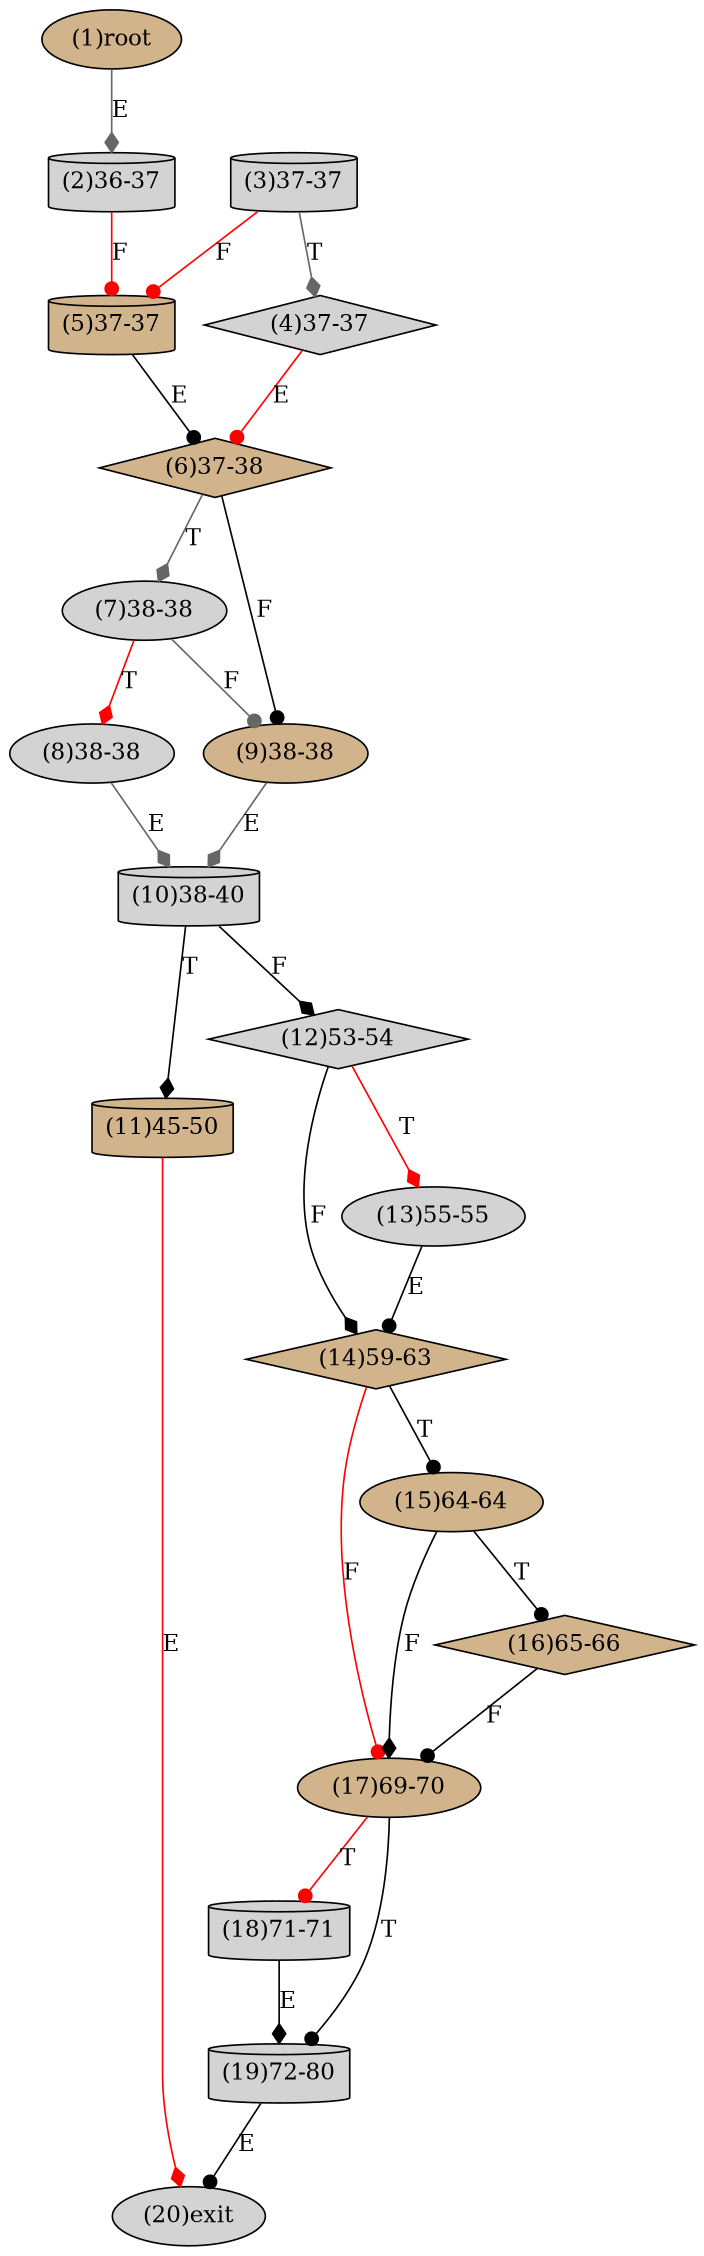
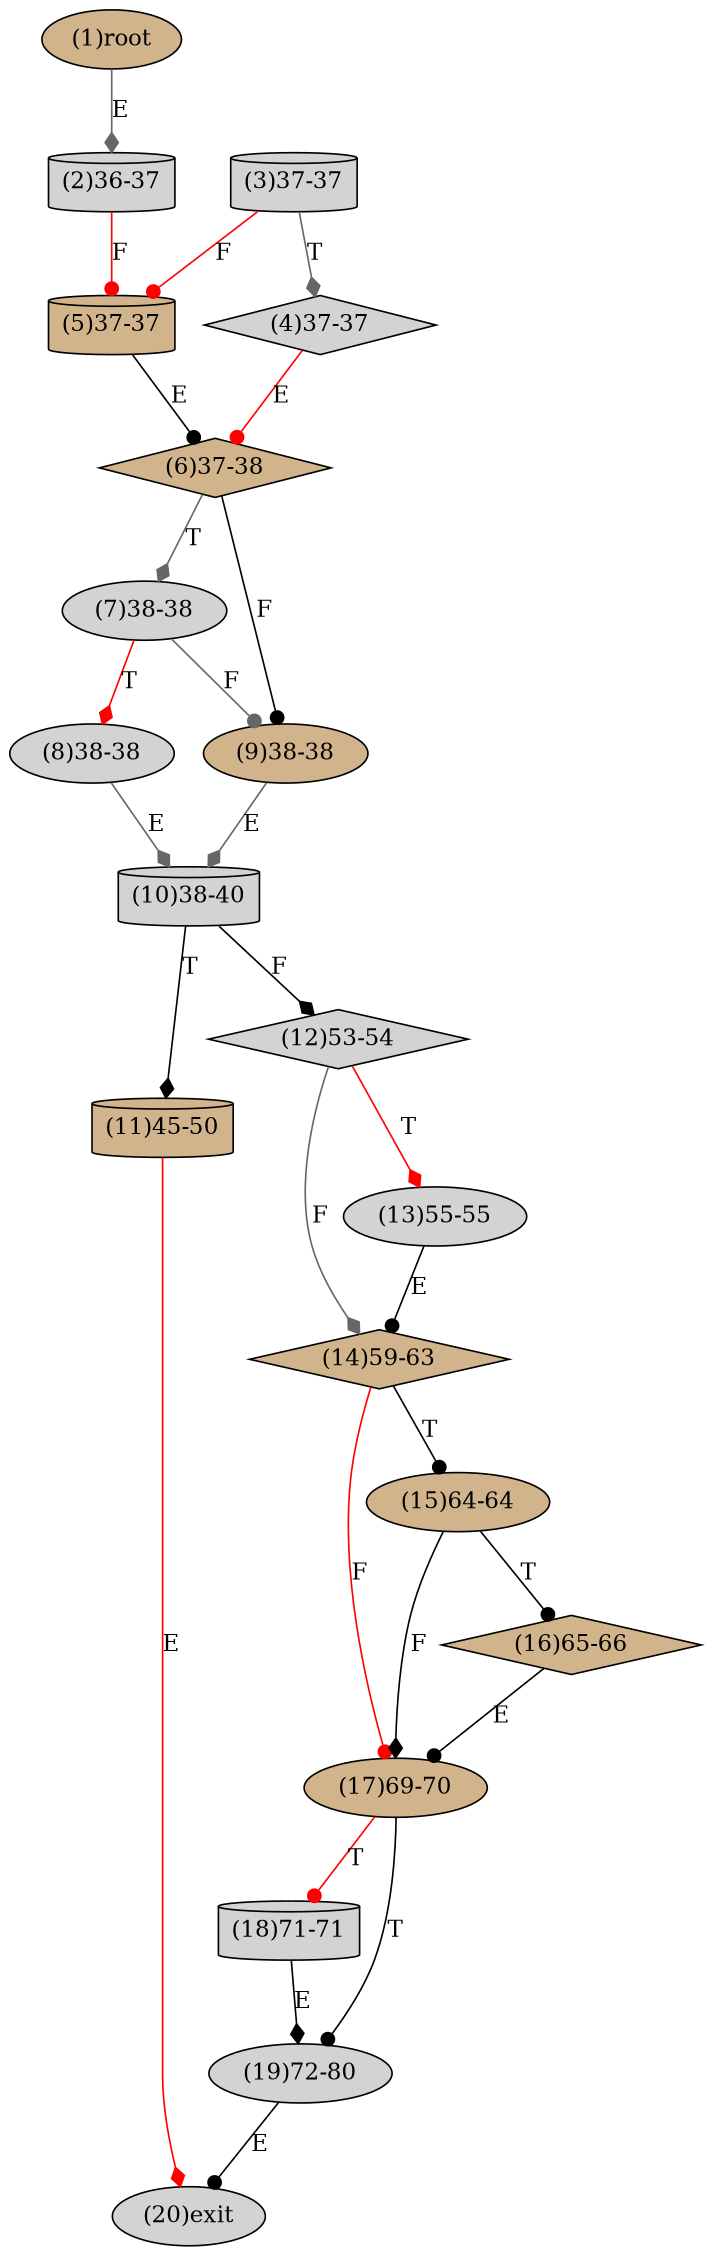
(304, 1195) -> (305, 1195)
(494, 1716) -> (502, 1716)
(279, 2073) -> (301, 2073)
